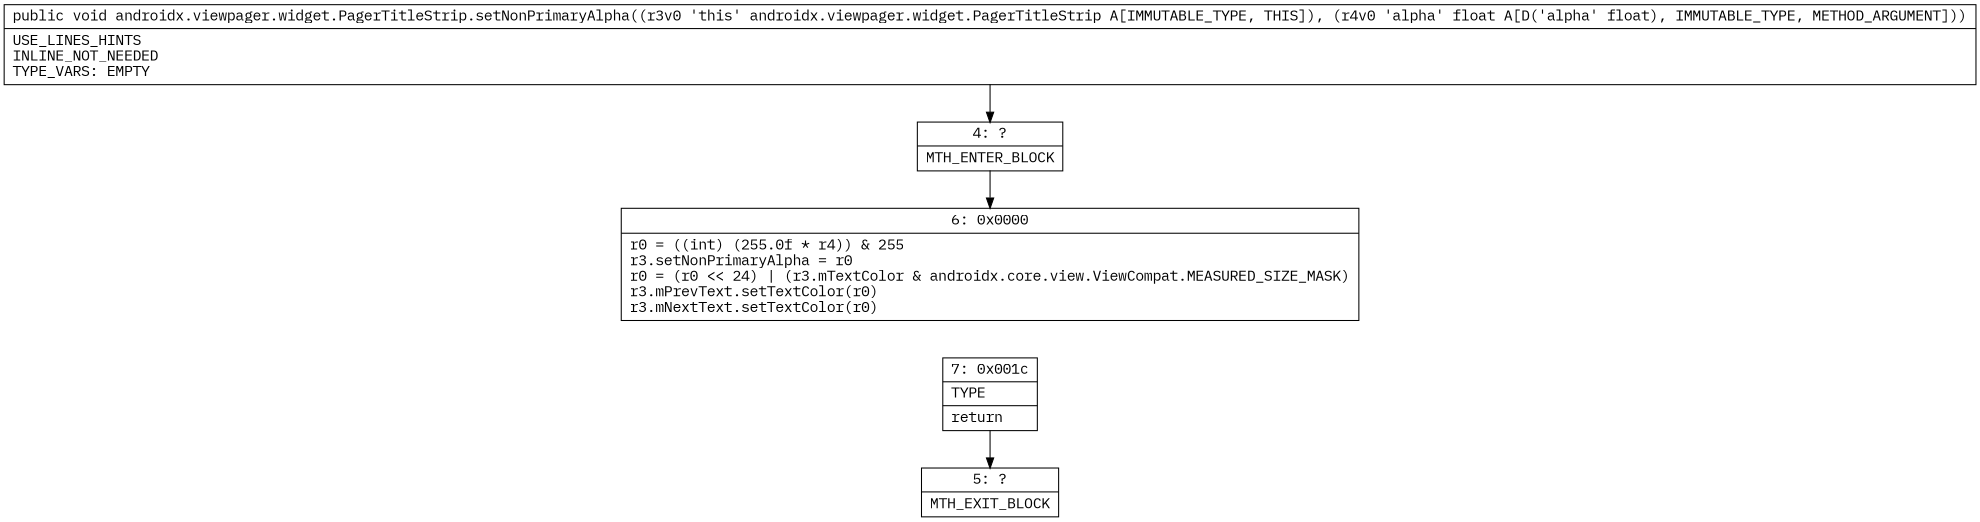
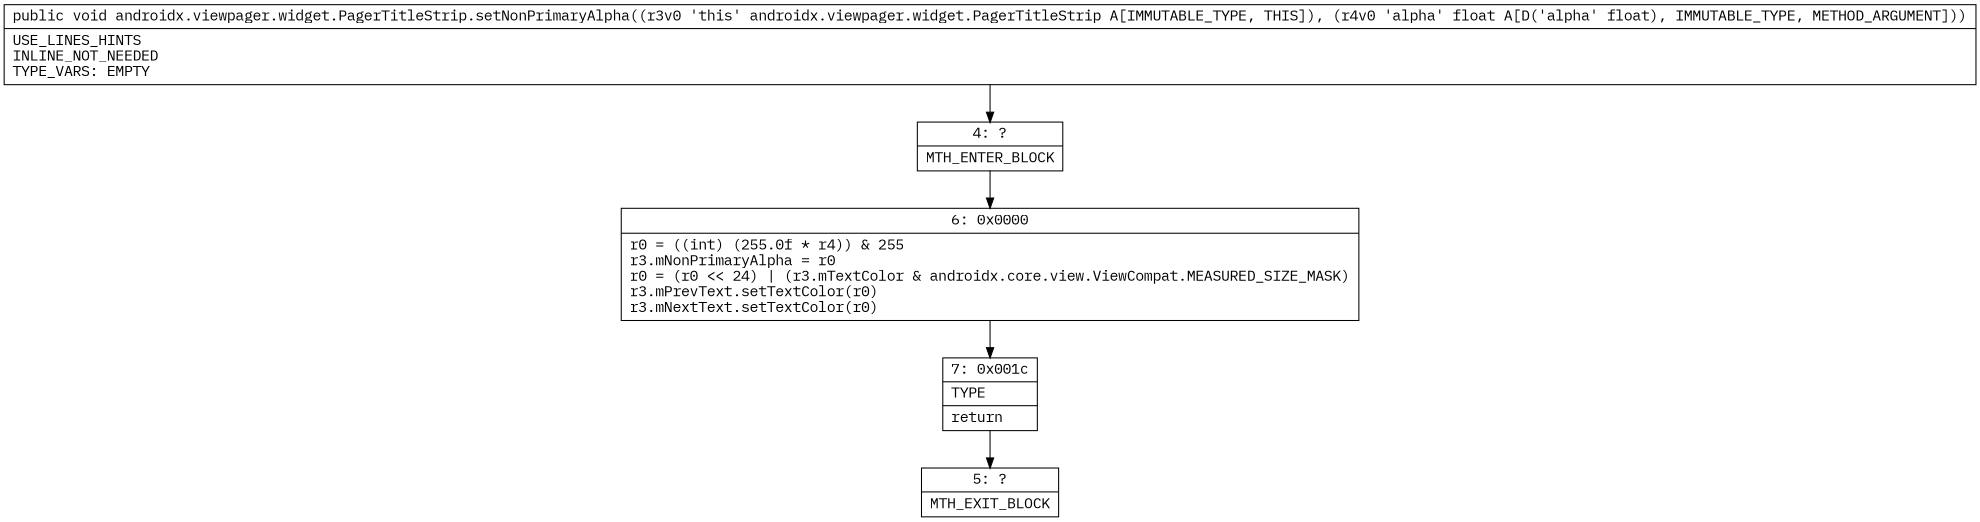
(741, 261) -> (733, 261)
none -> (990, 334)
